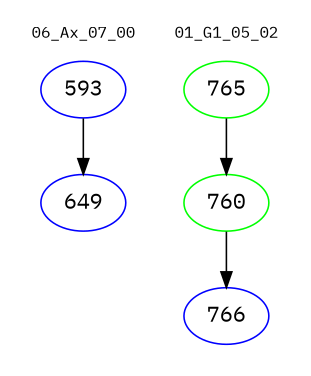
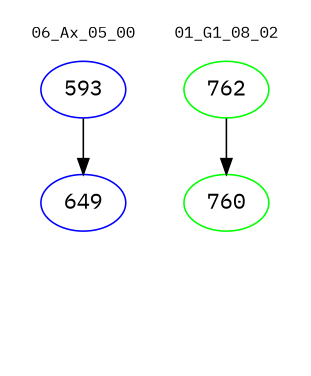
(84, 34) -> (84, 34)
(227, 34) -> (227, 34)
(226, 90) -> (226, 90)
(226, 316) -> none
